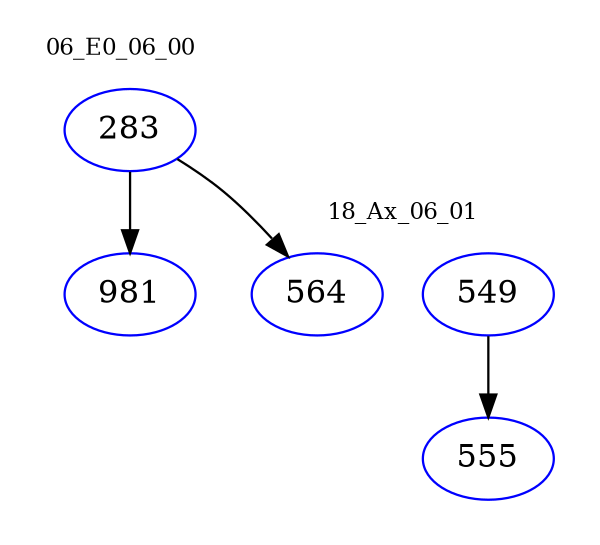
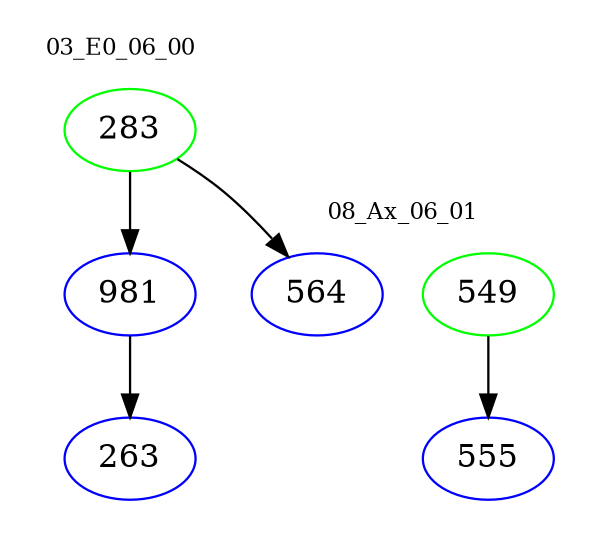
(121, 49) -> (121, 49)
(130, 130) -> (130, 130)
(403, 213) -> (403, 213)
(488, 294) -> (488, 294)
none -> (130, 459)
